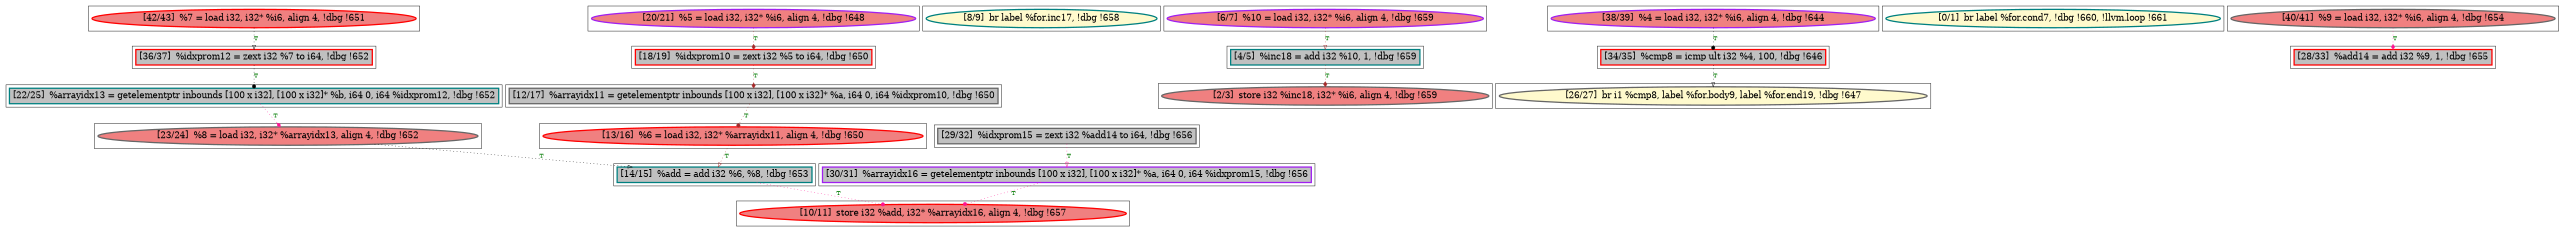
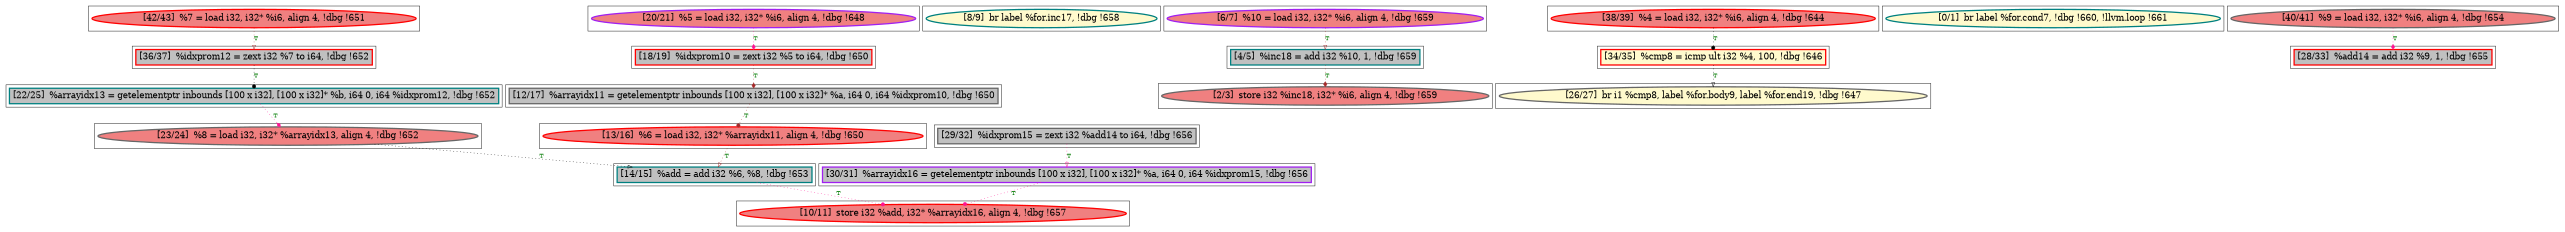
(1713, 19) -> (1713, 19)
(254, 36) -> (254, 36)
(754, 36) -> (754, 36)
(1713, 57) -> (1713, 57)
